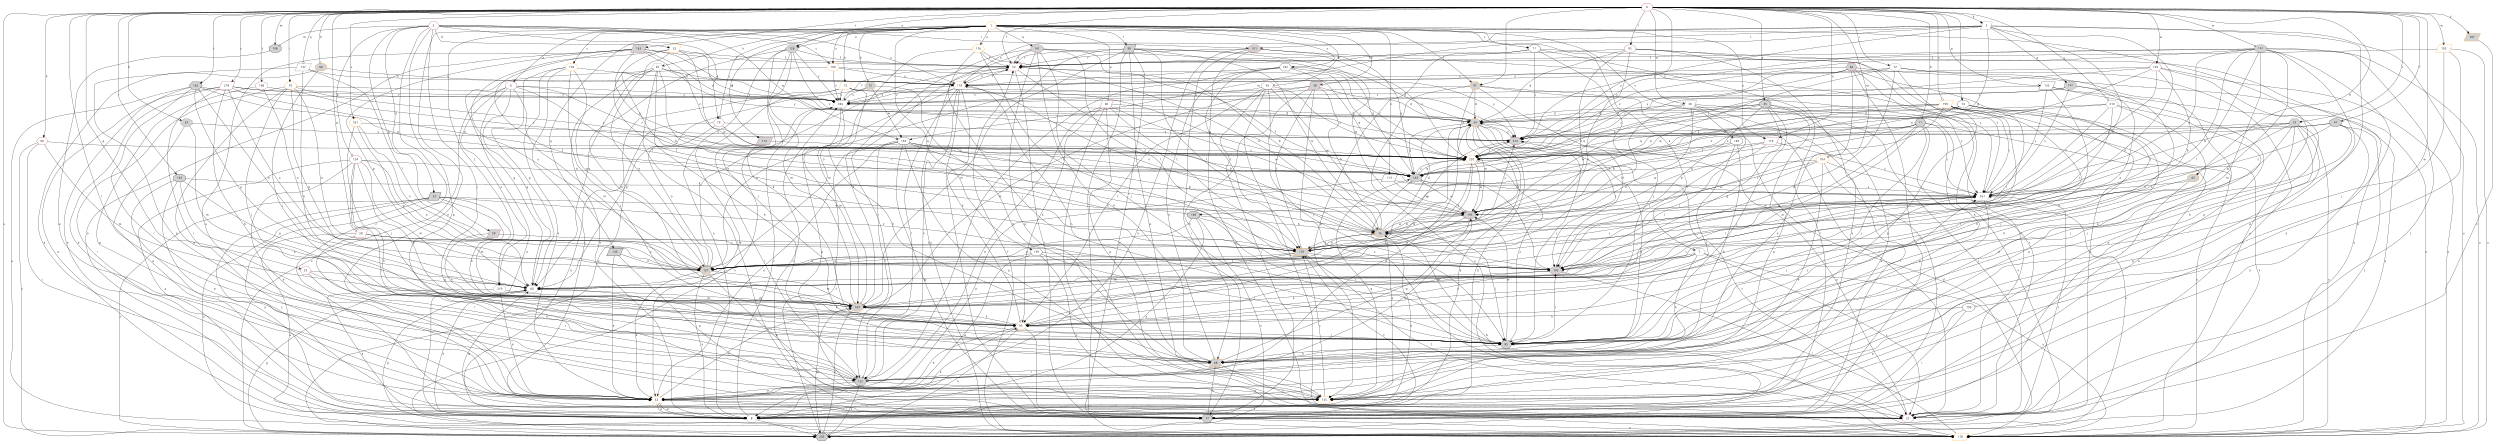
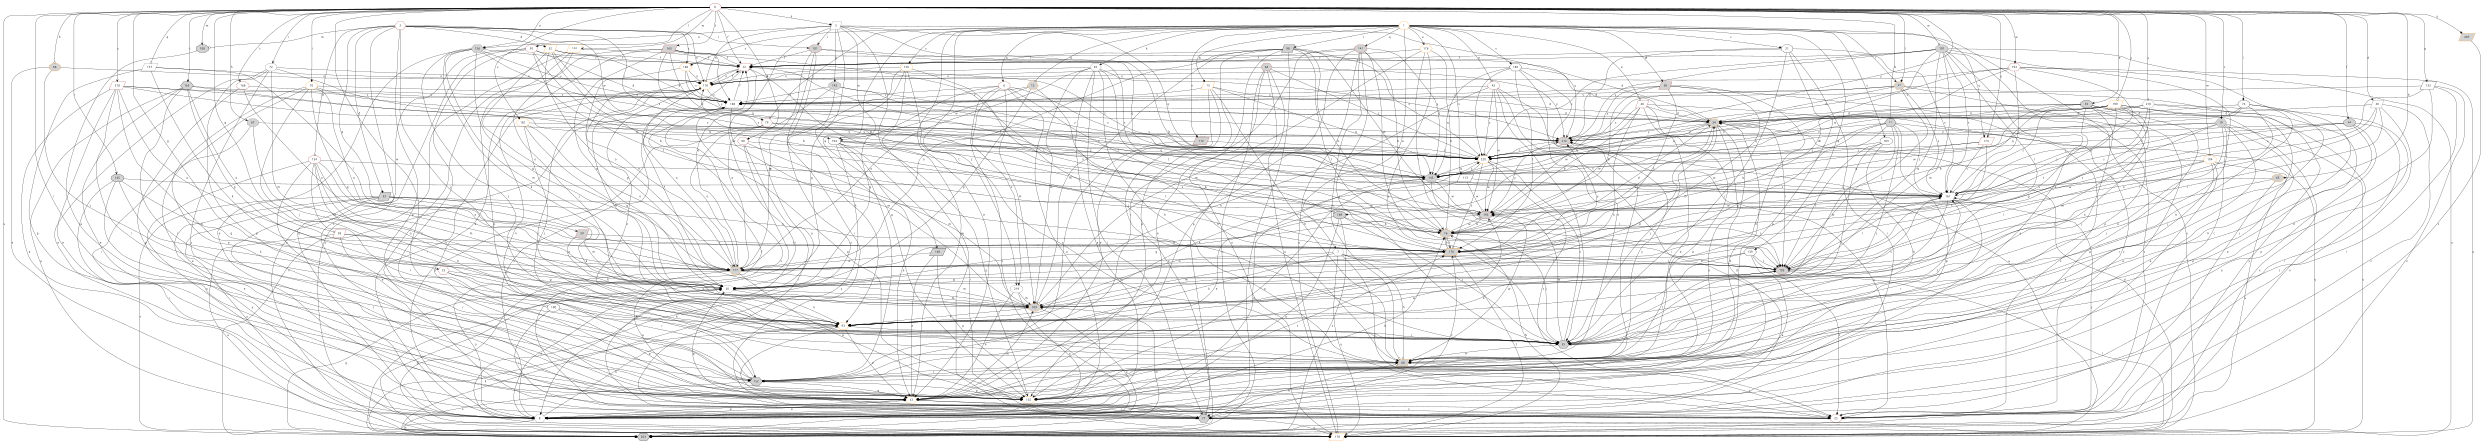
(2015, 228) -> none
